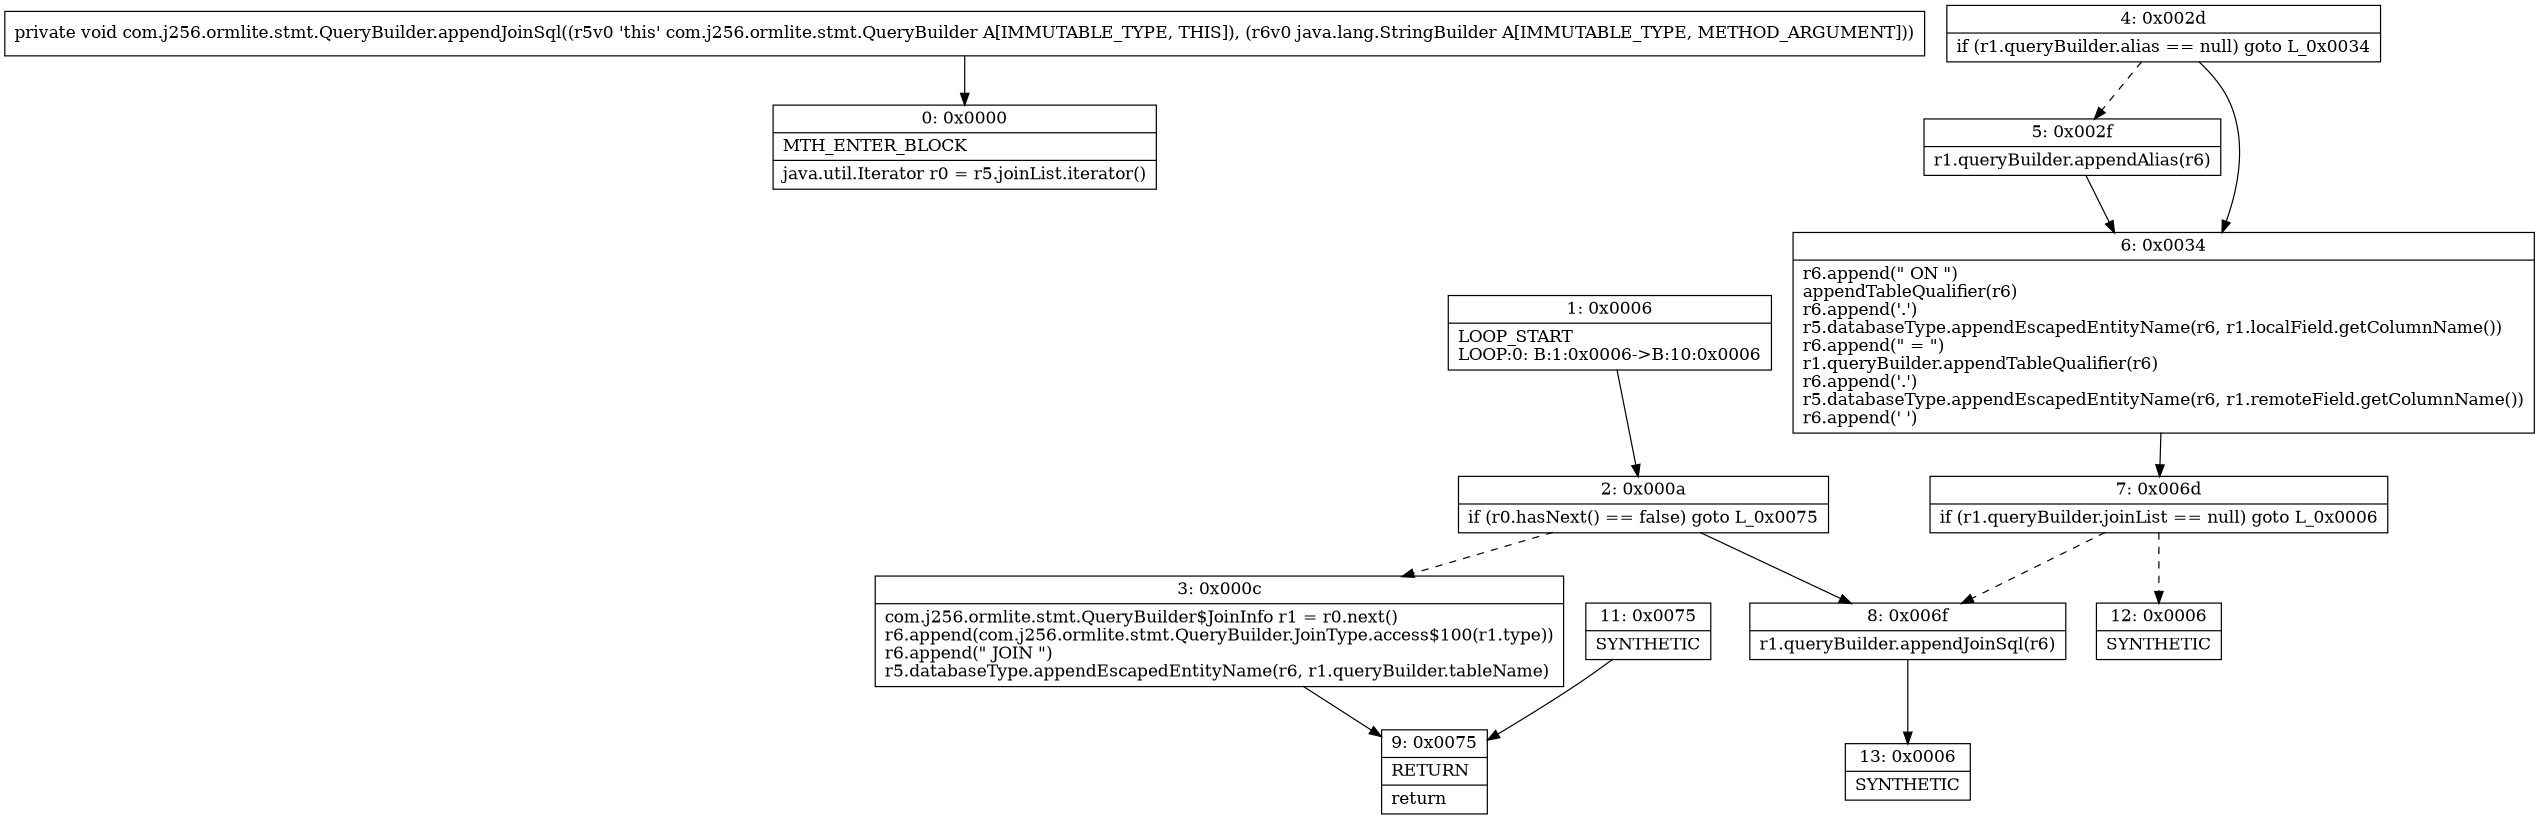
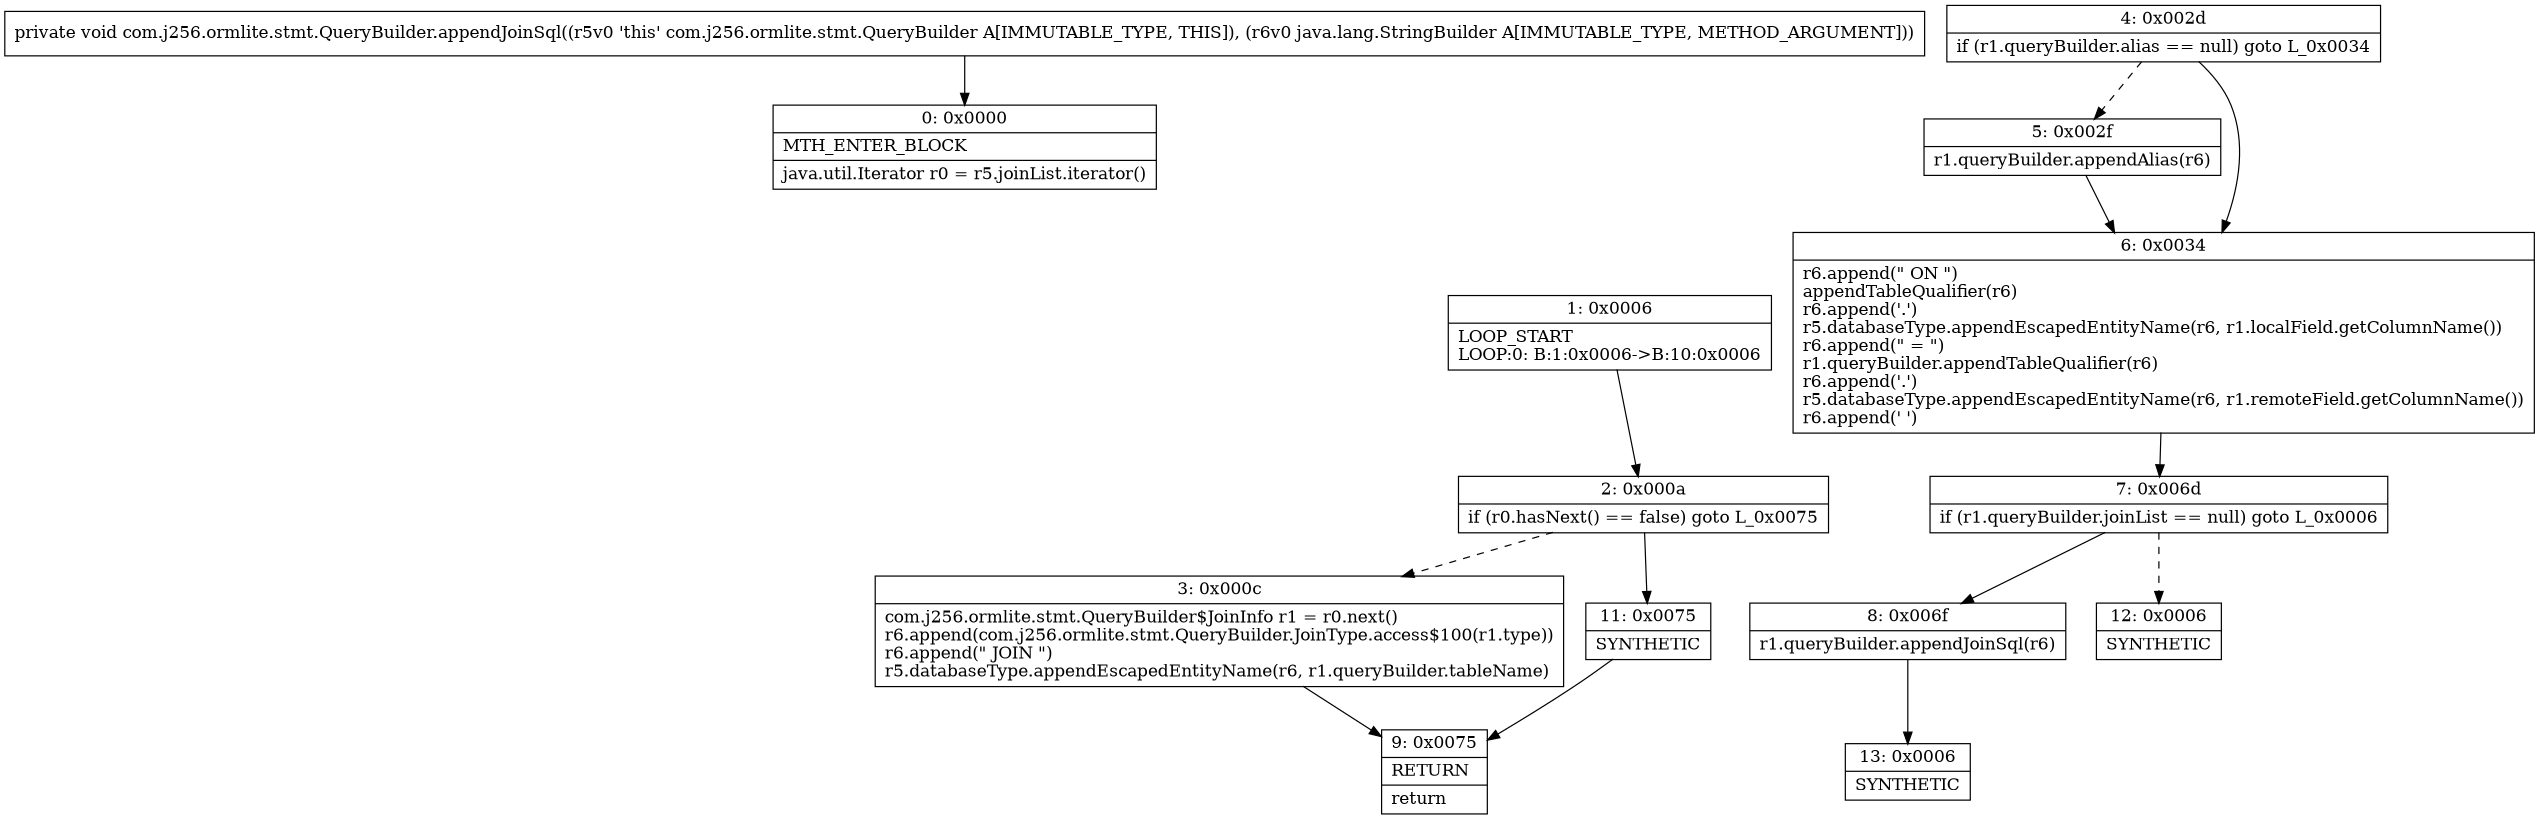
(1770, 565) -> (1646, 562)
(2039, 565) -> (2039, 565)
